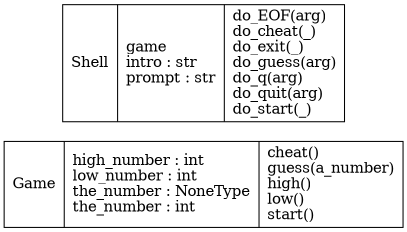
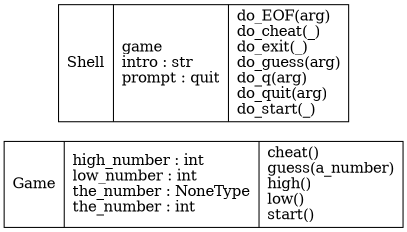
(171, 78) -> (171, 78)
